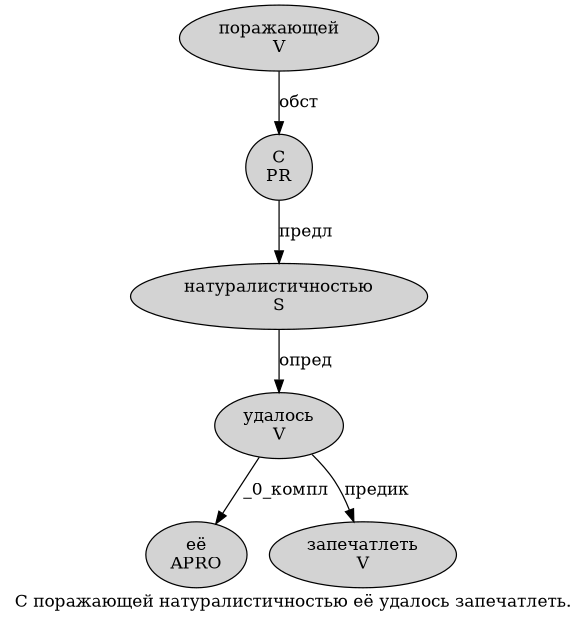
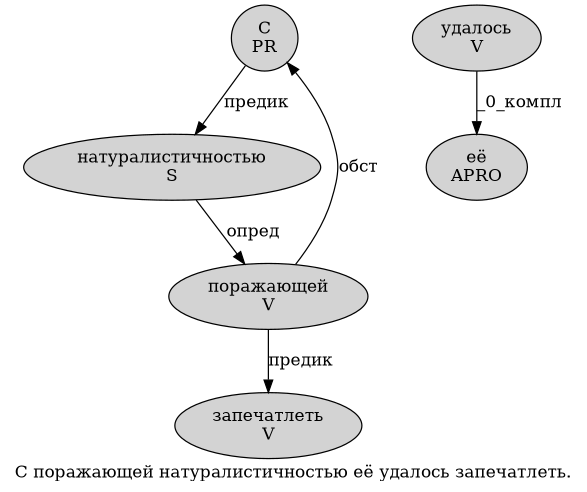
(306, 232) -> (257, 103)
(279, 355) -> (217, 227)
(334, 480) -> (268, 355)
